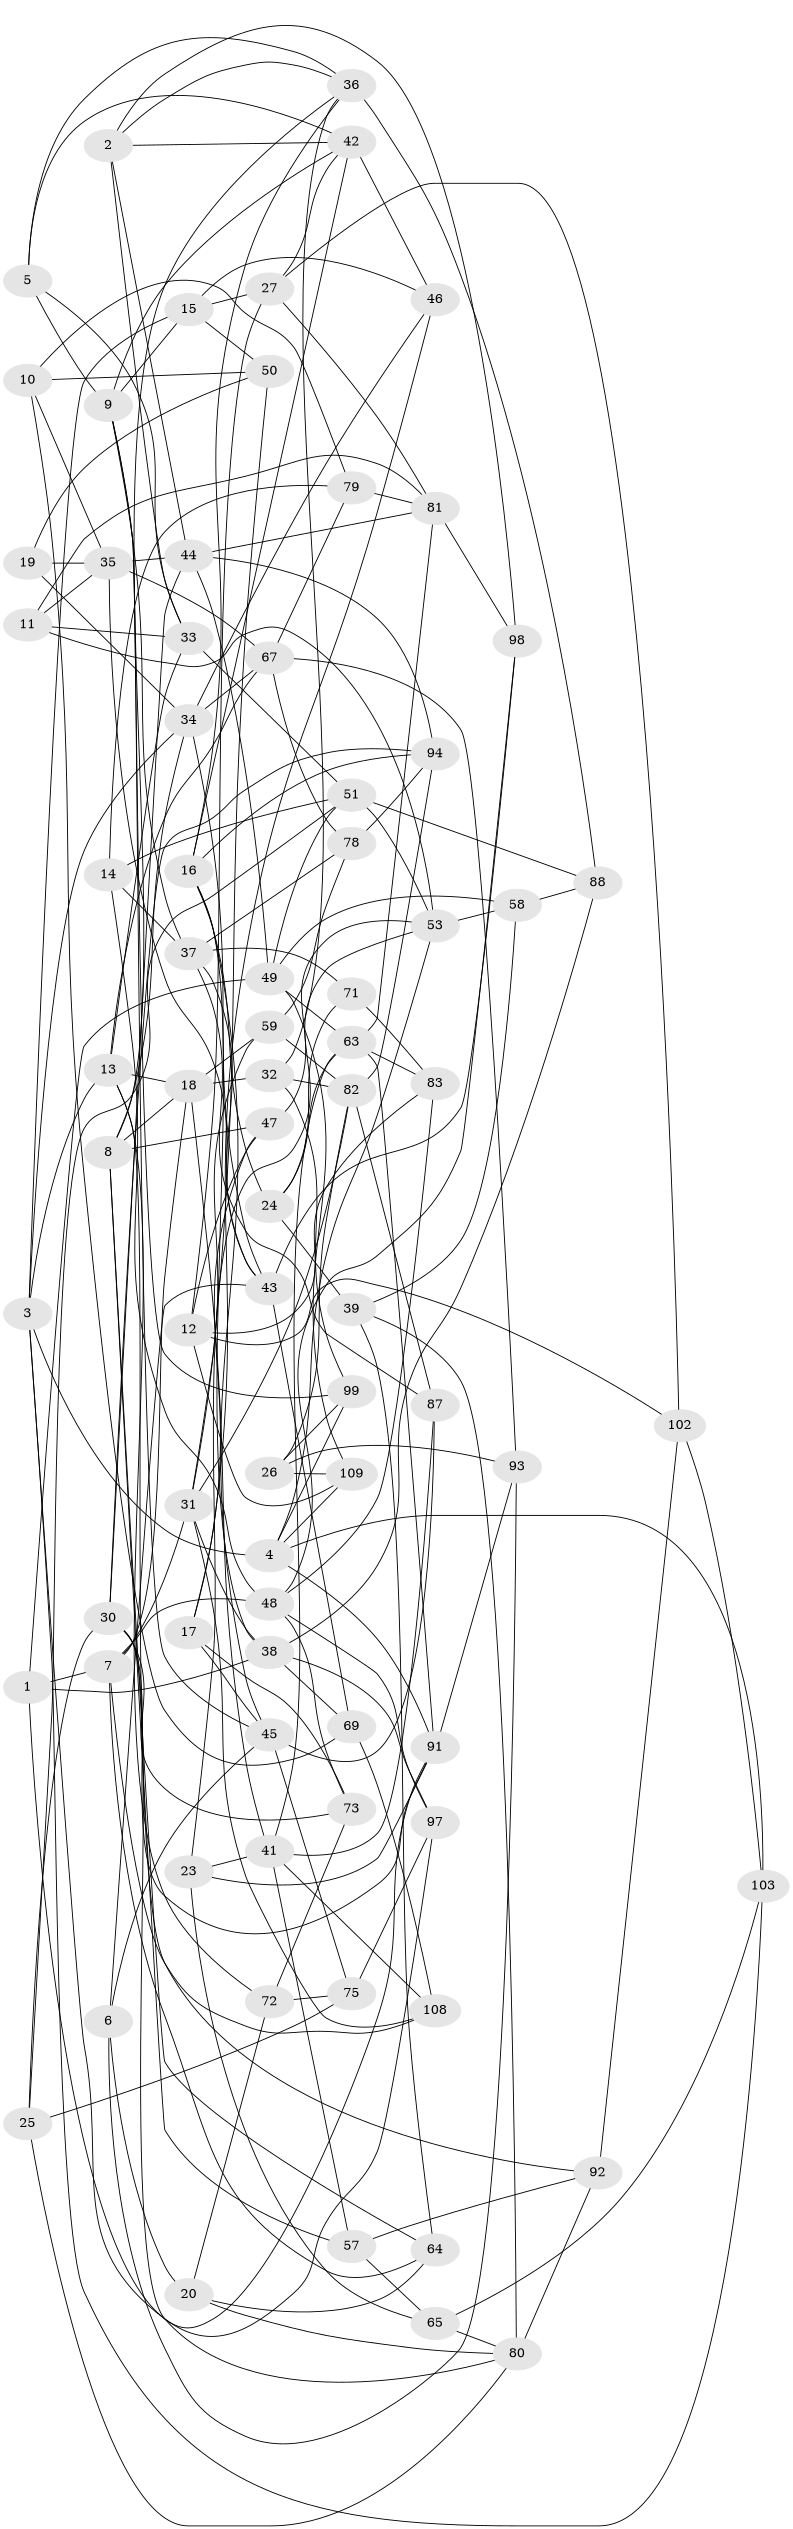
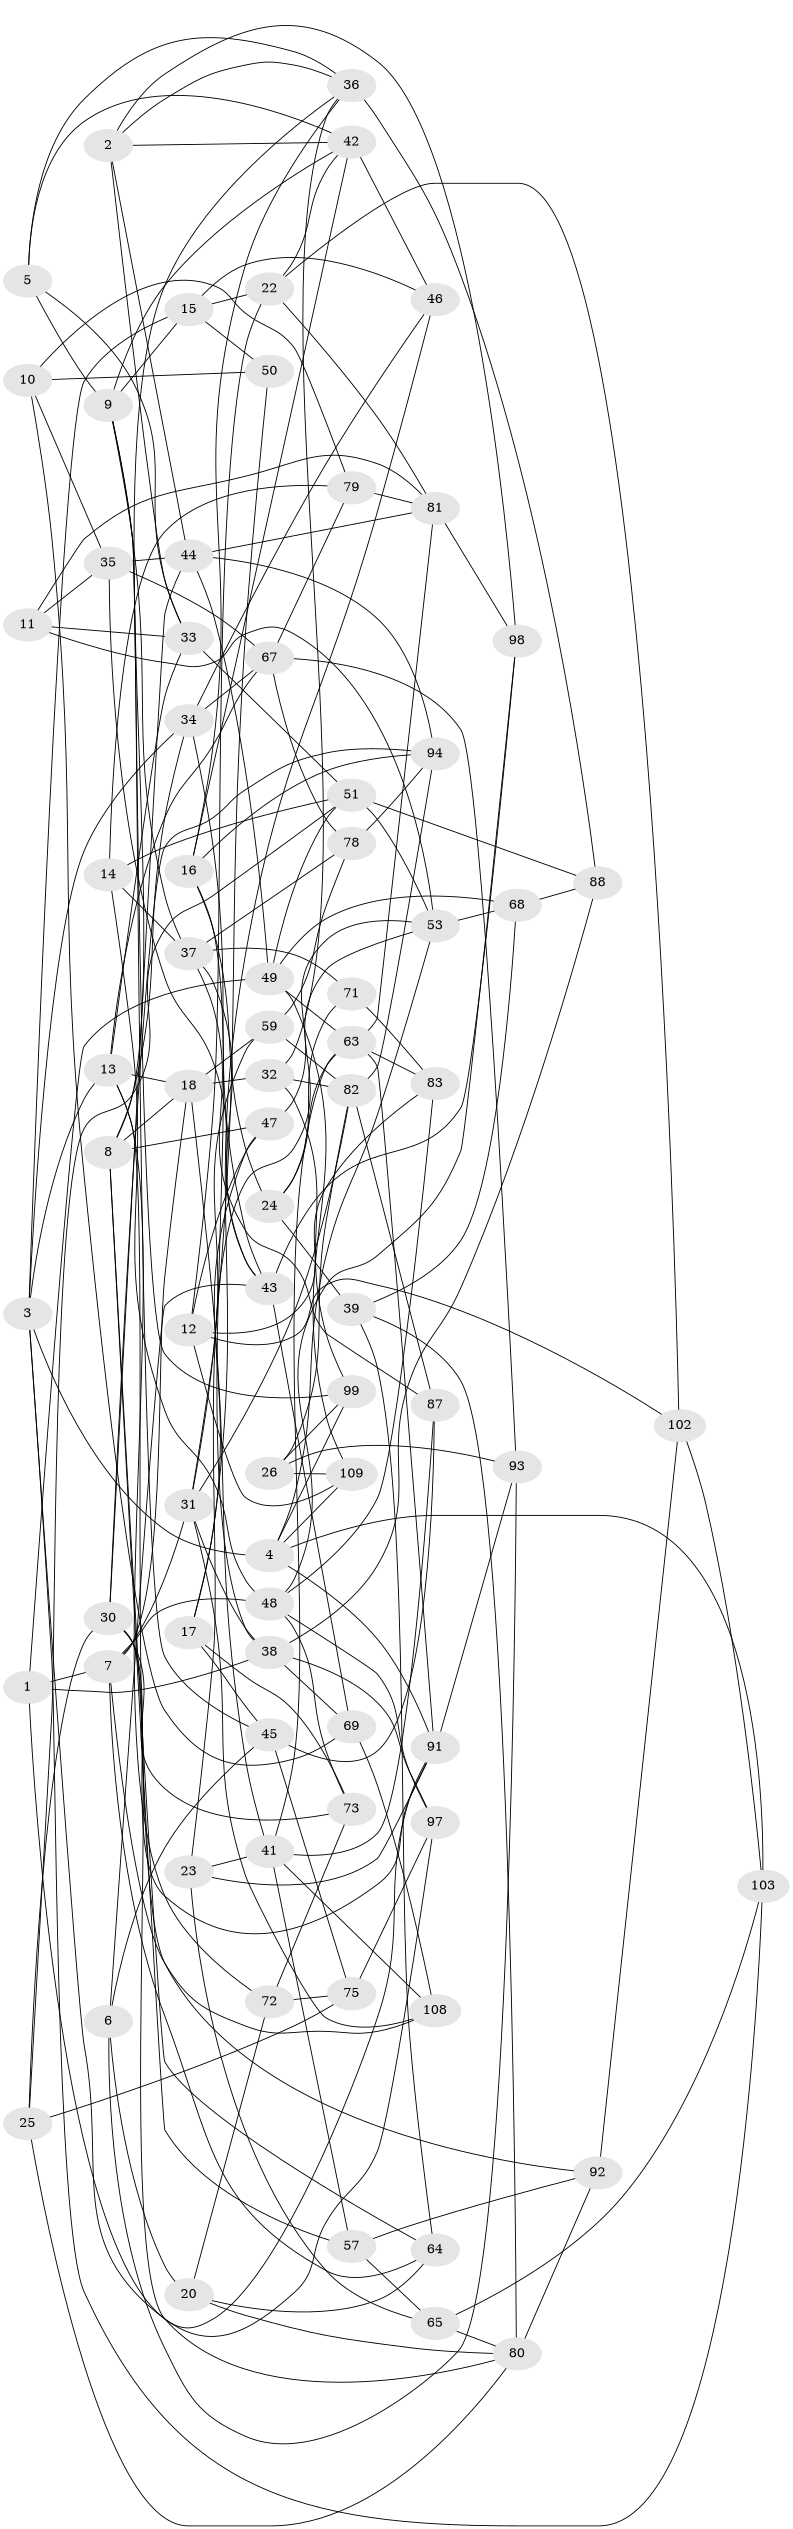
(270, 289) -> (270, 289)
(28, 563) -> none
(517, 905) -> (517, 905)
(233, 1261) -> none
